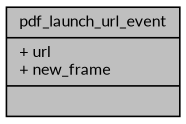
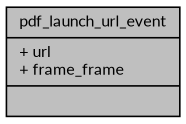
(66, 70) -> (72, 70)
